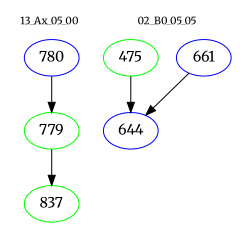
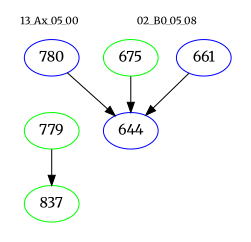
(167, 22) -> (167, 22)
(131, 58) -> (131, 58)
(52, 89) -> (80, 85)
